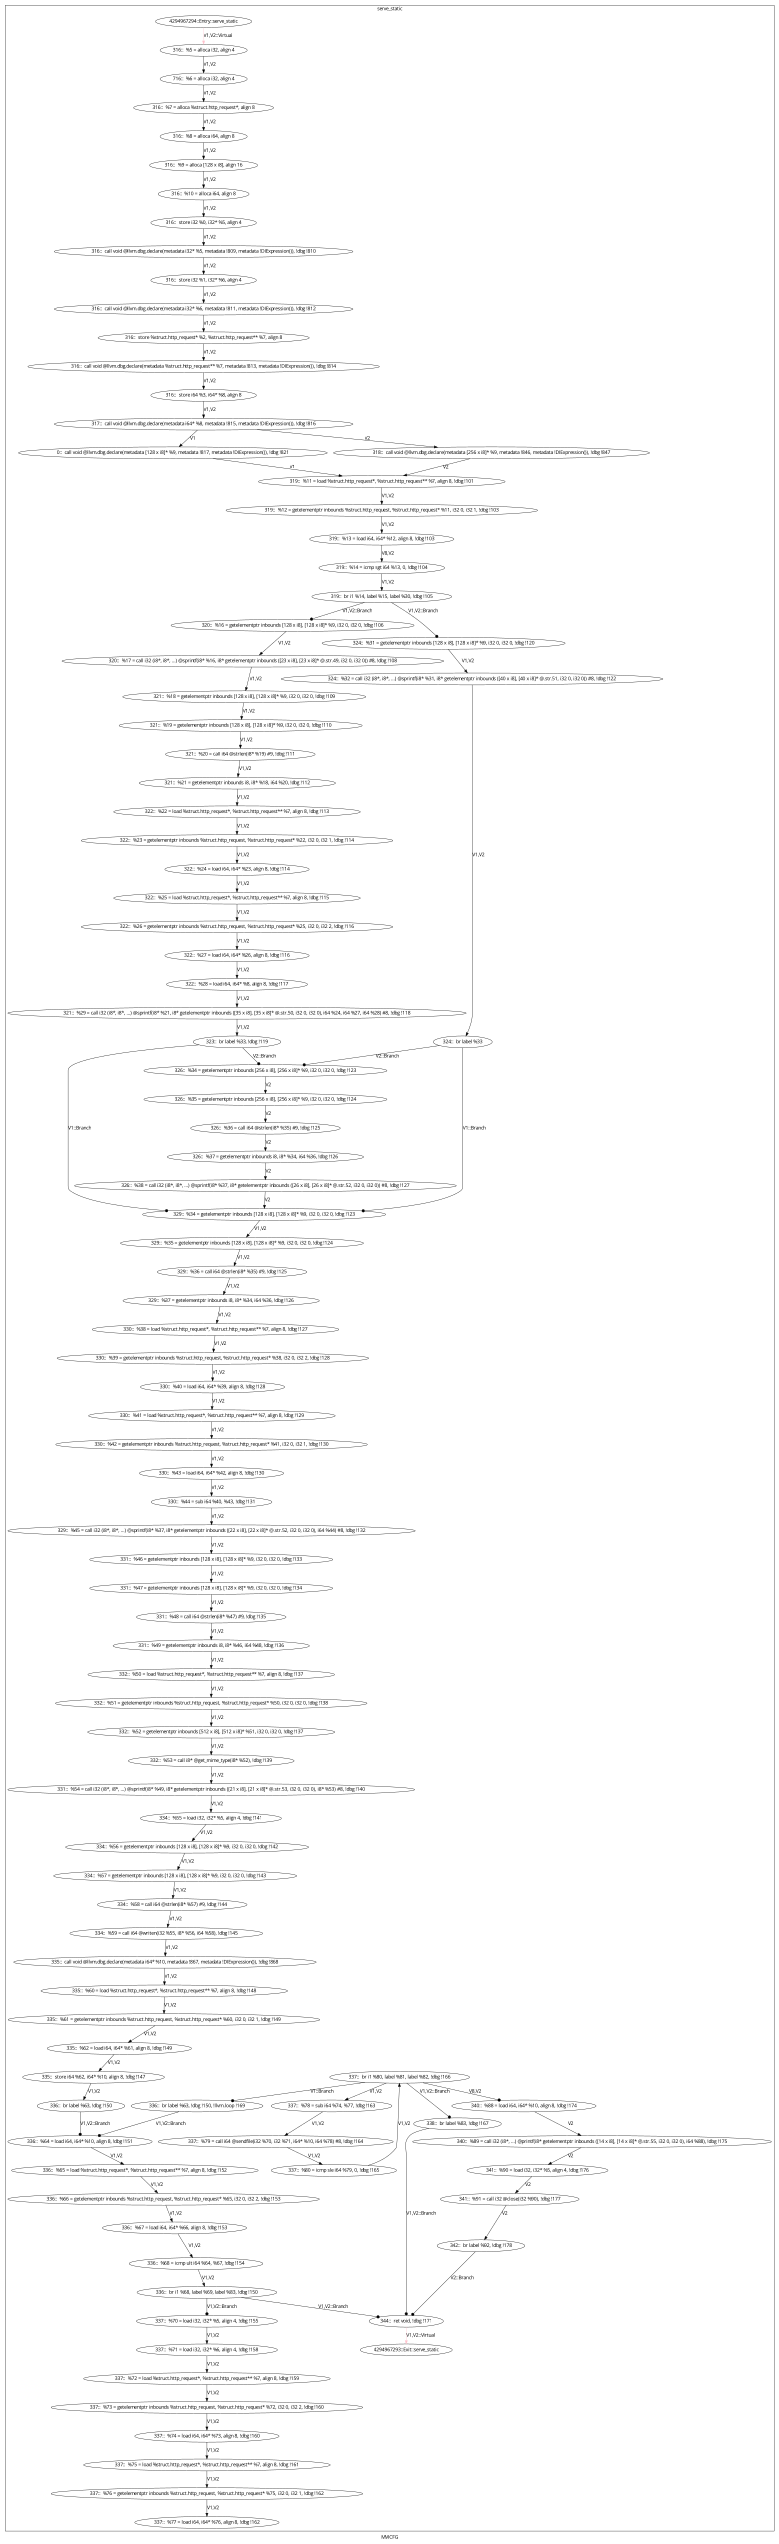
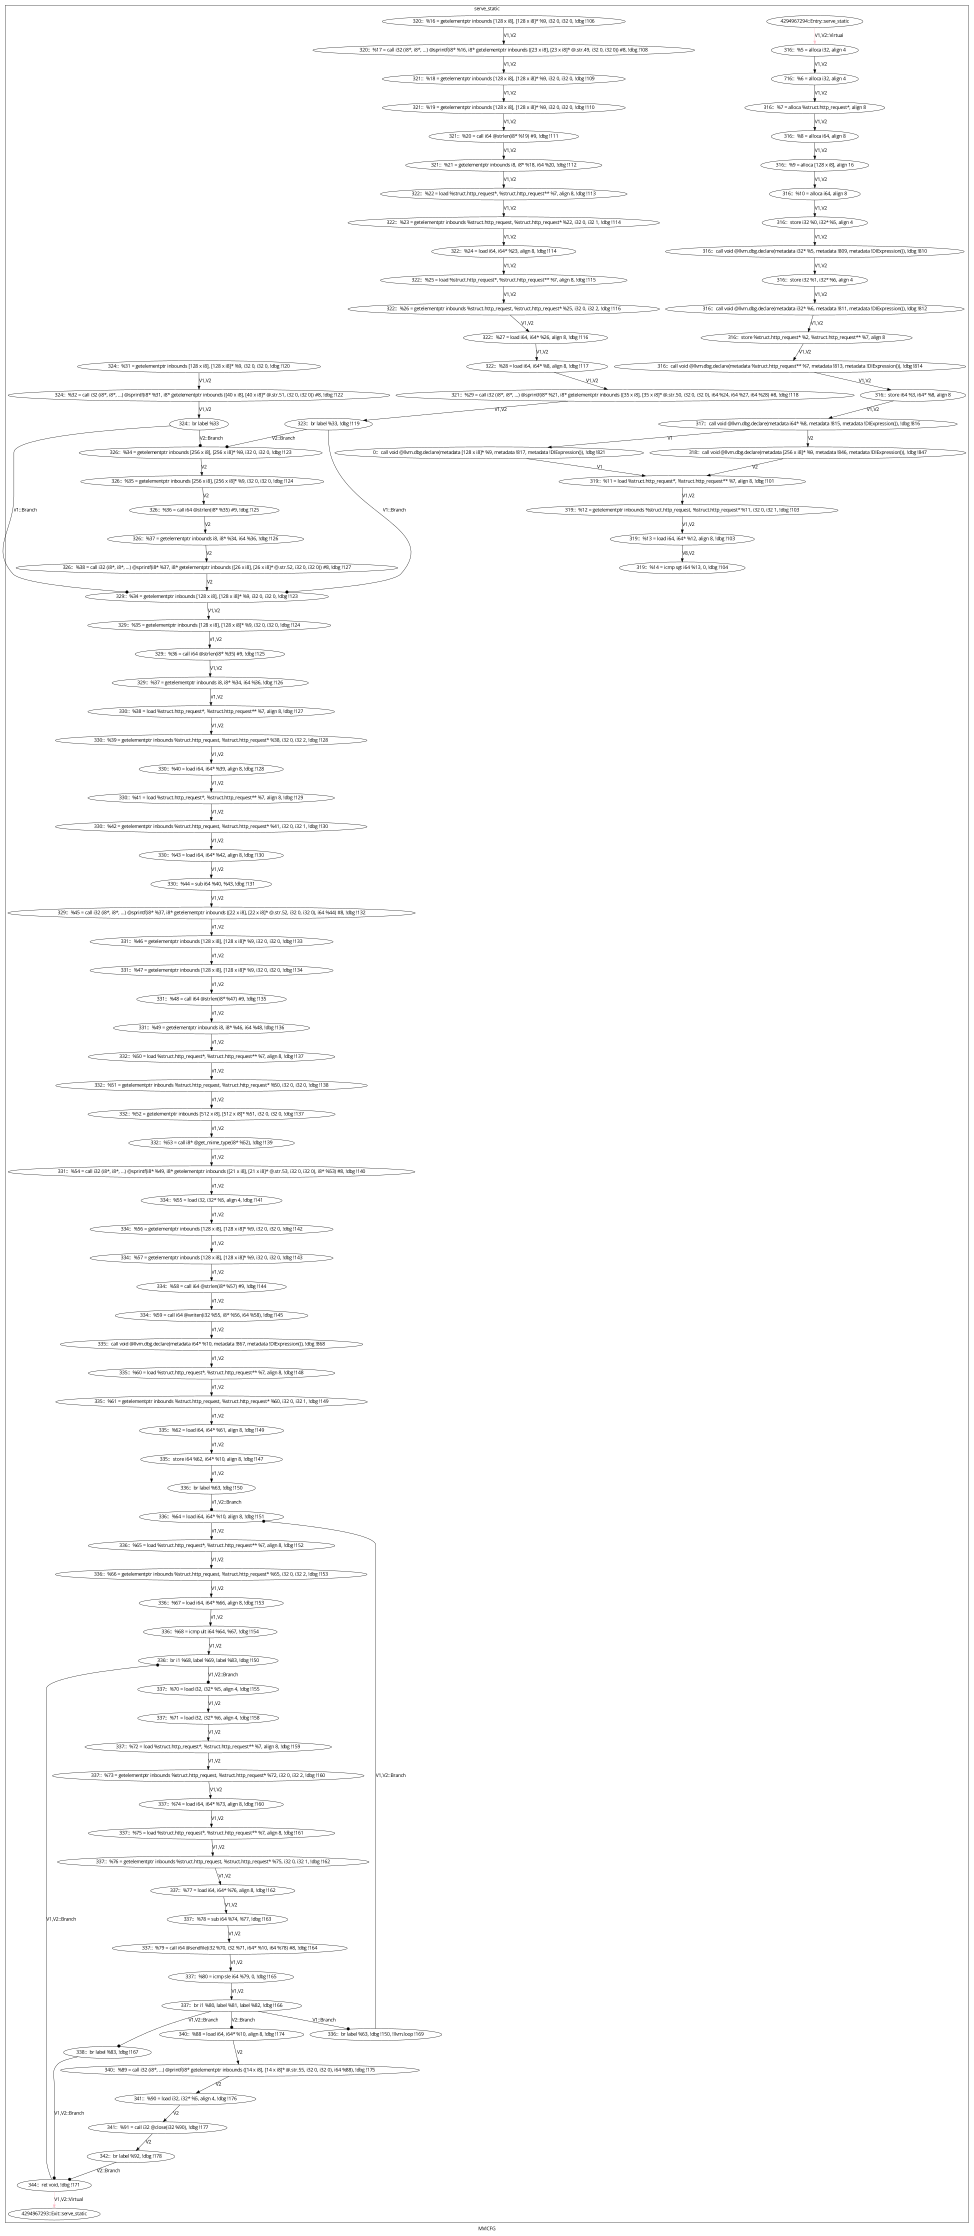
(382, 597) -> none
(367, 2091) -> (225, 1903)
(475, 2092) -> (243, 2020)
(309, 2307) -> (46, 1877)
